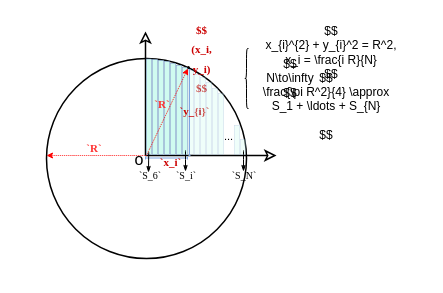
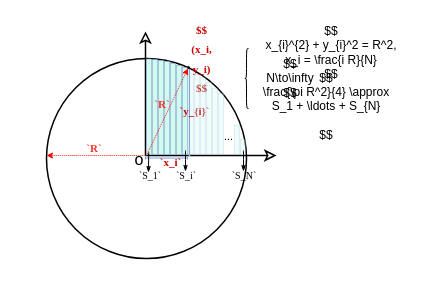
(151, 174) -> (151, 174)
